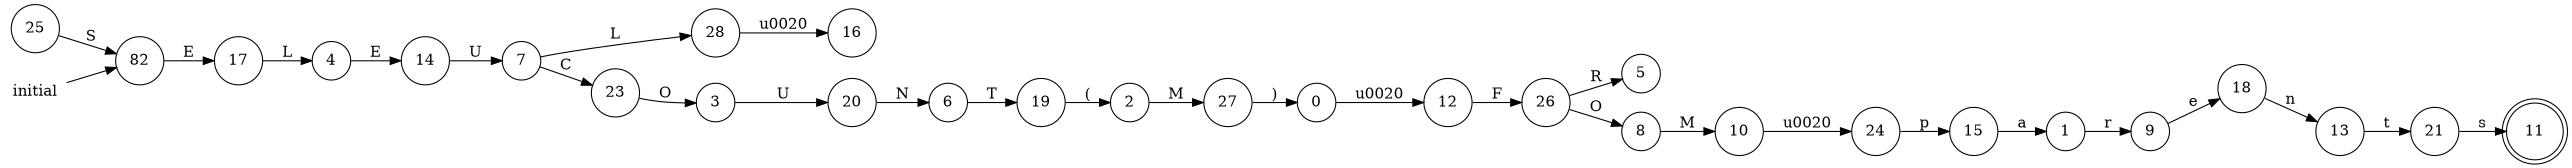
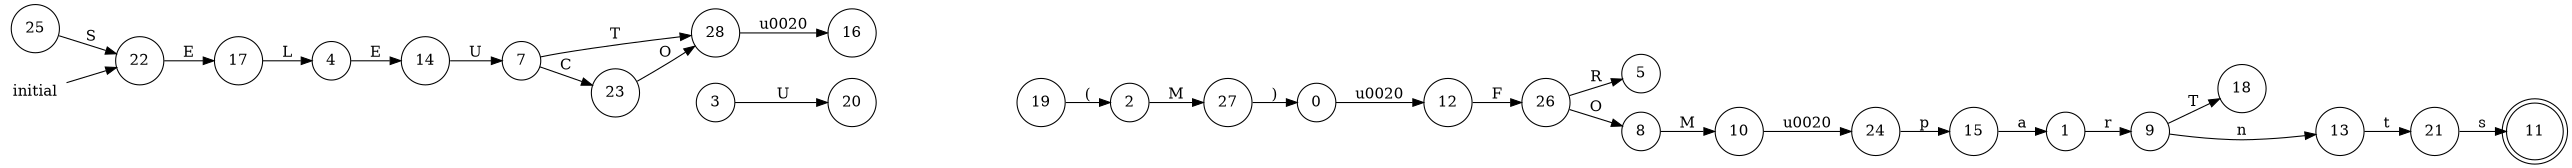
(615, 35) -> (615, 35)
(140, 61) -> (140, 61)
(662, 102) -> (662, 67)
(2194, 102) -> (2194, 102)
(948, 103) -> none
(2286, 108) -> (2237, 140)
